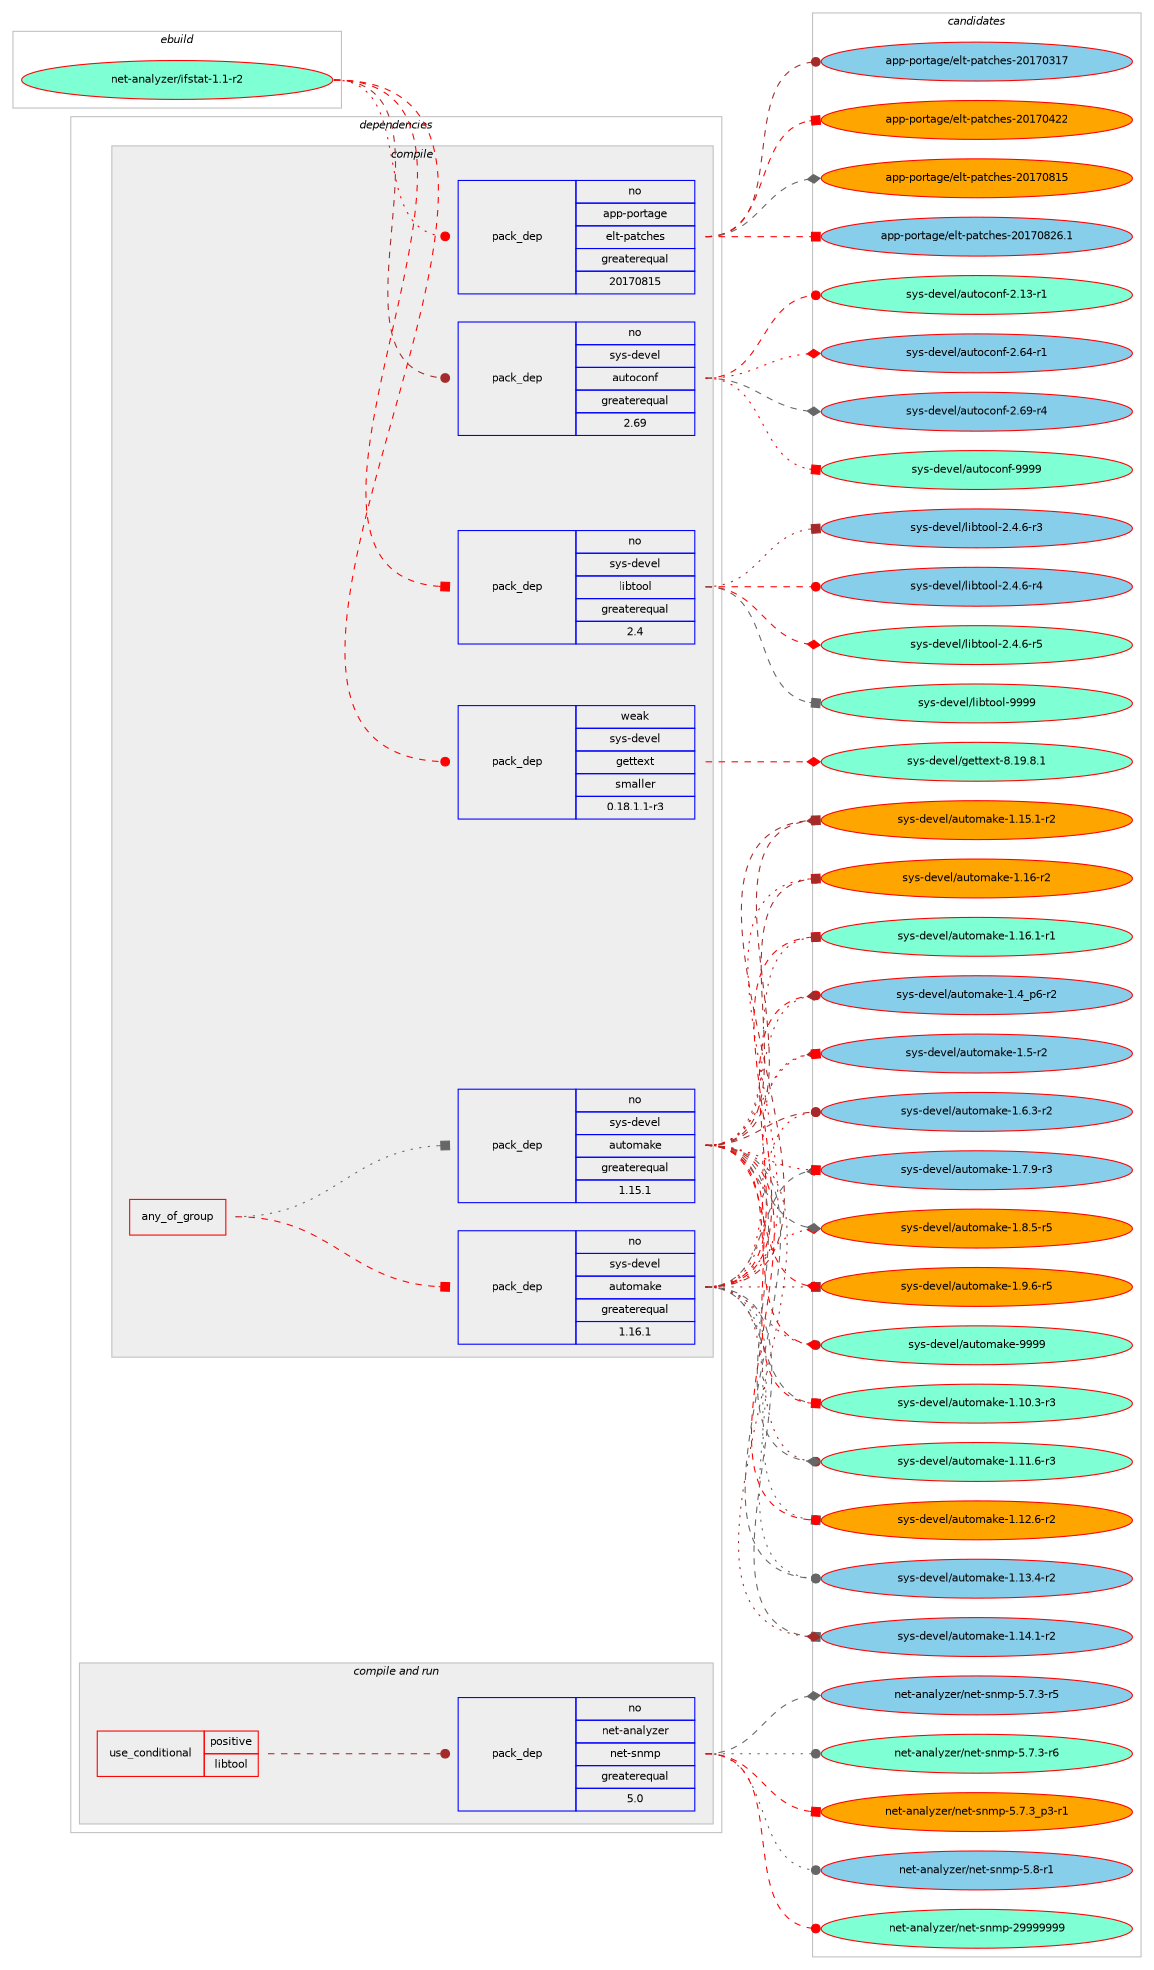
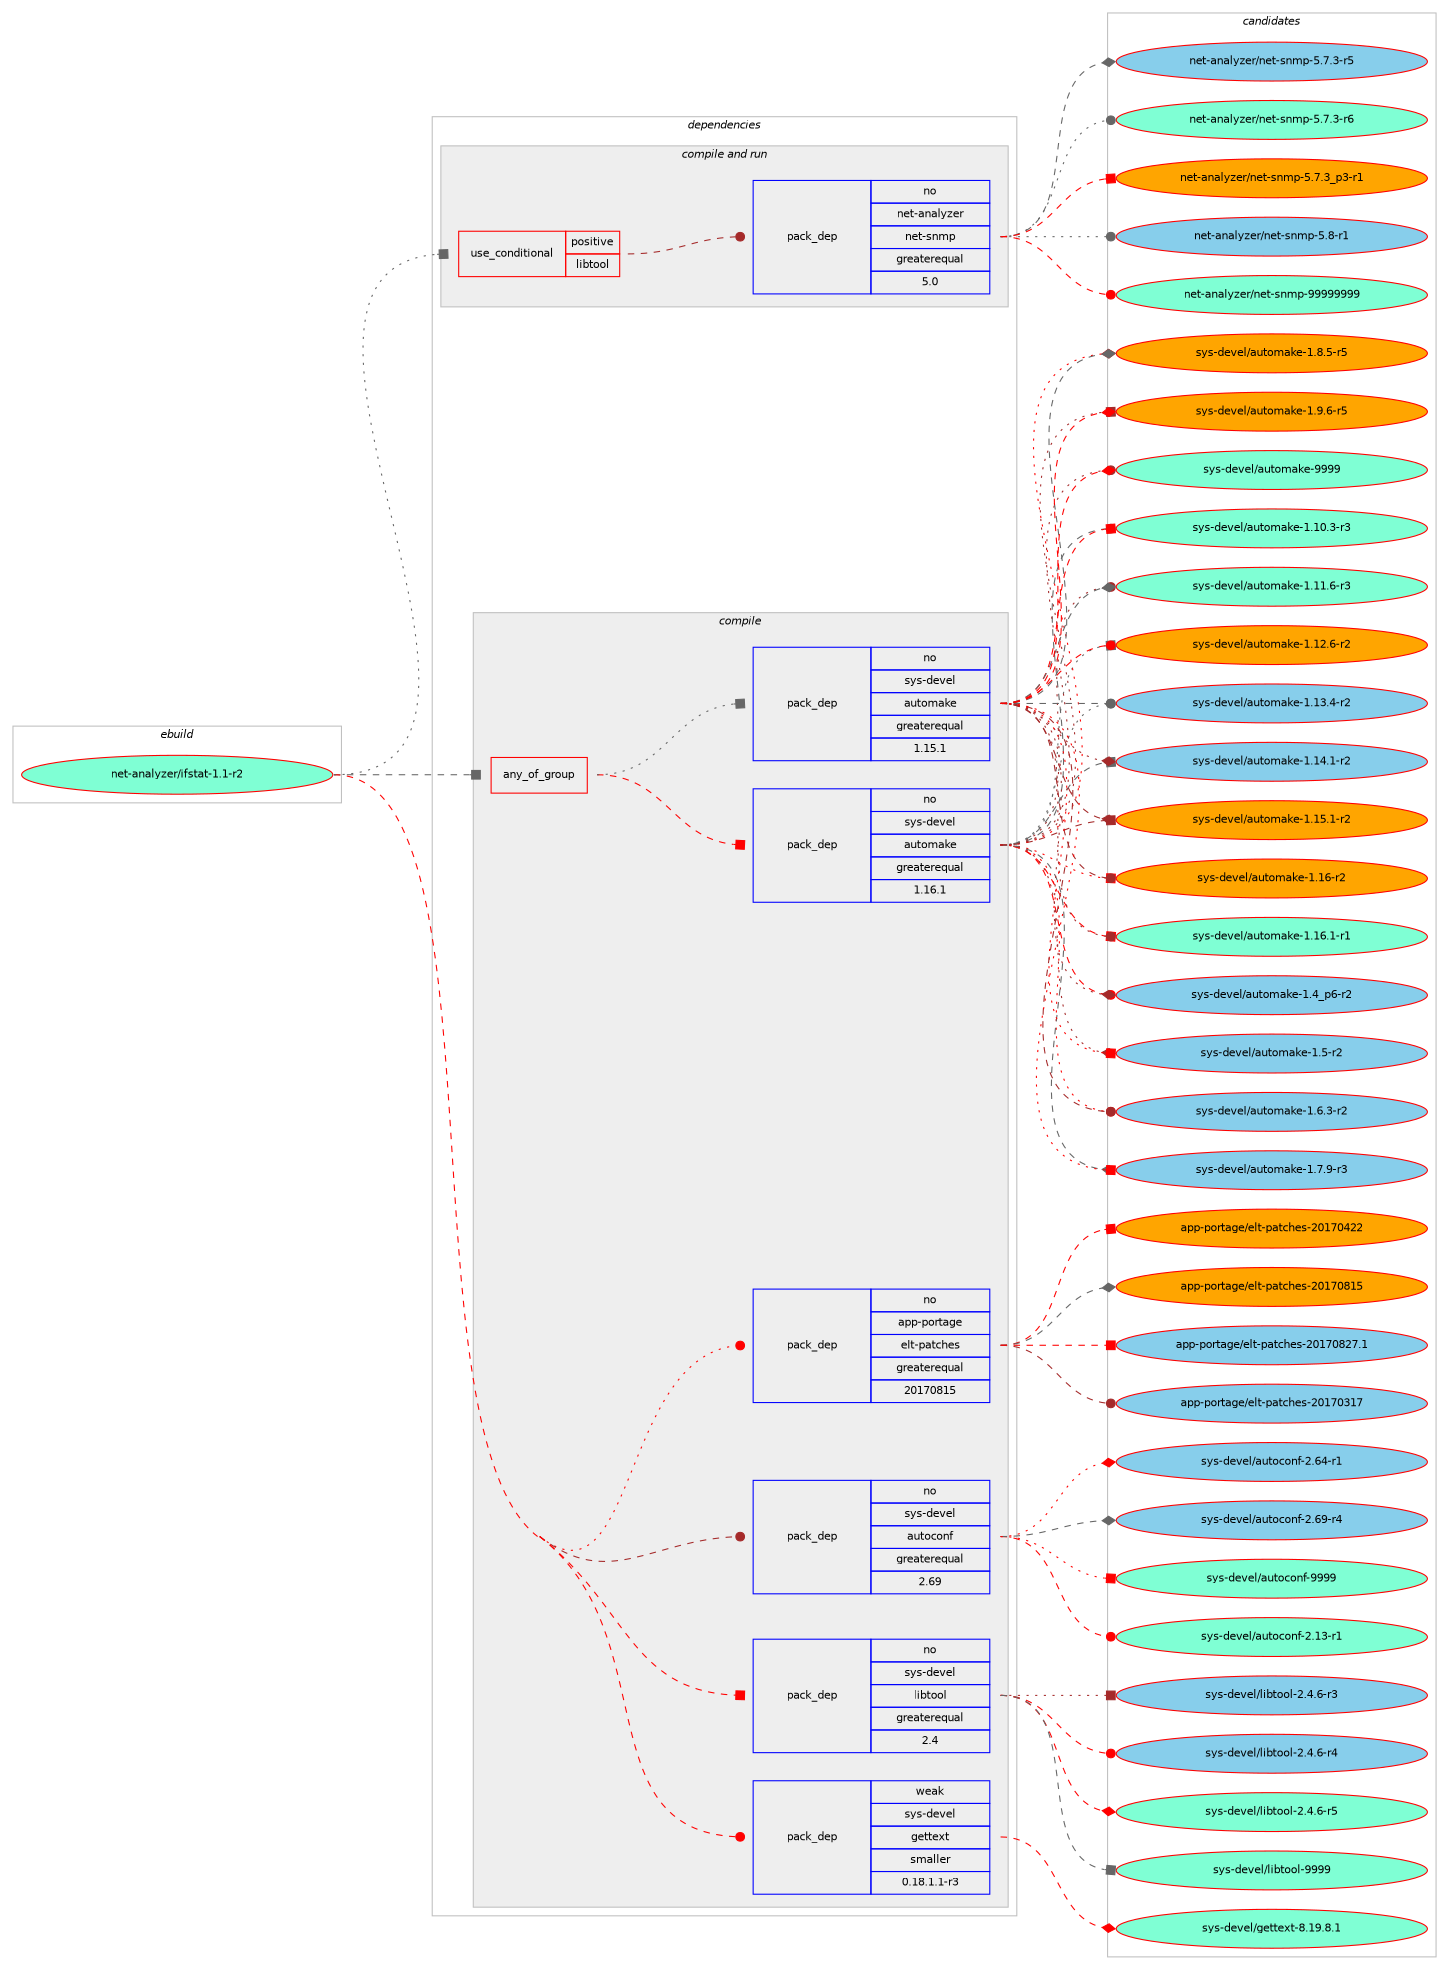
(977, 237) -> (1272, 1345)
none -> (392, 520)
none -> (402, 775)
(977, 1929) -> (1272, 295)
